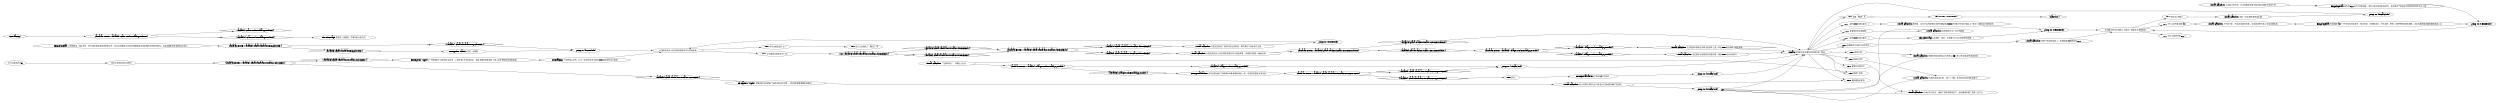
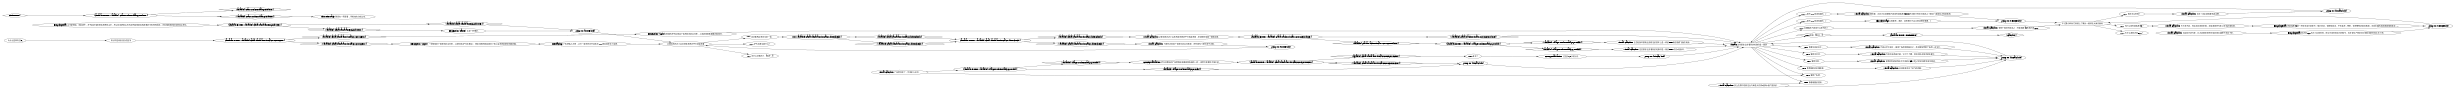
(1946, 17) -> (1904, 35)
(15, 36) -> (15, 16)
(818, 47) -> (723, 50)
(1708, 48) -> (1655, 42)
(1188, 85) -> (1233, 31)
